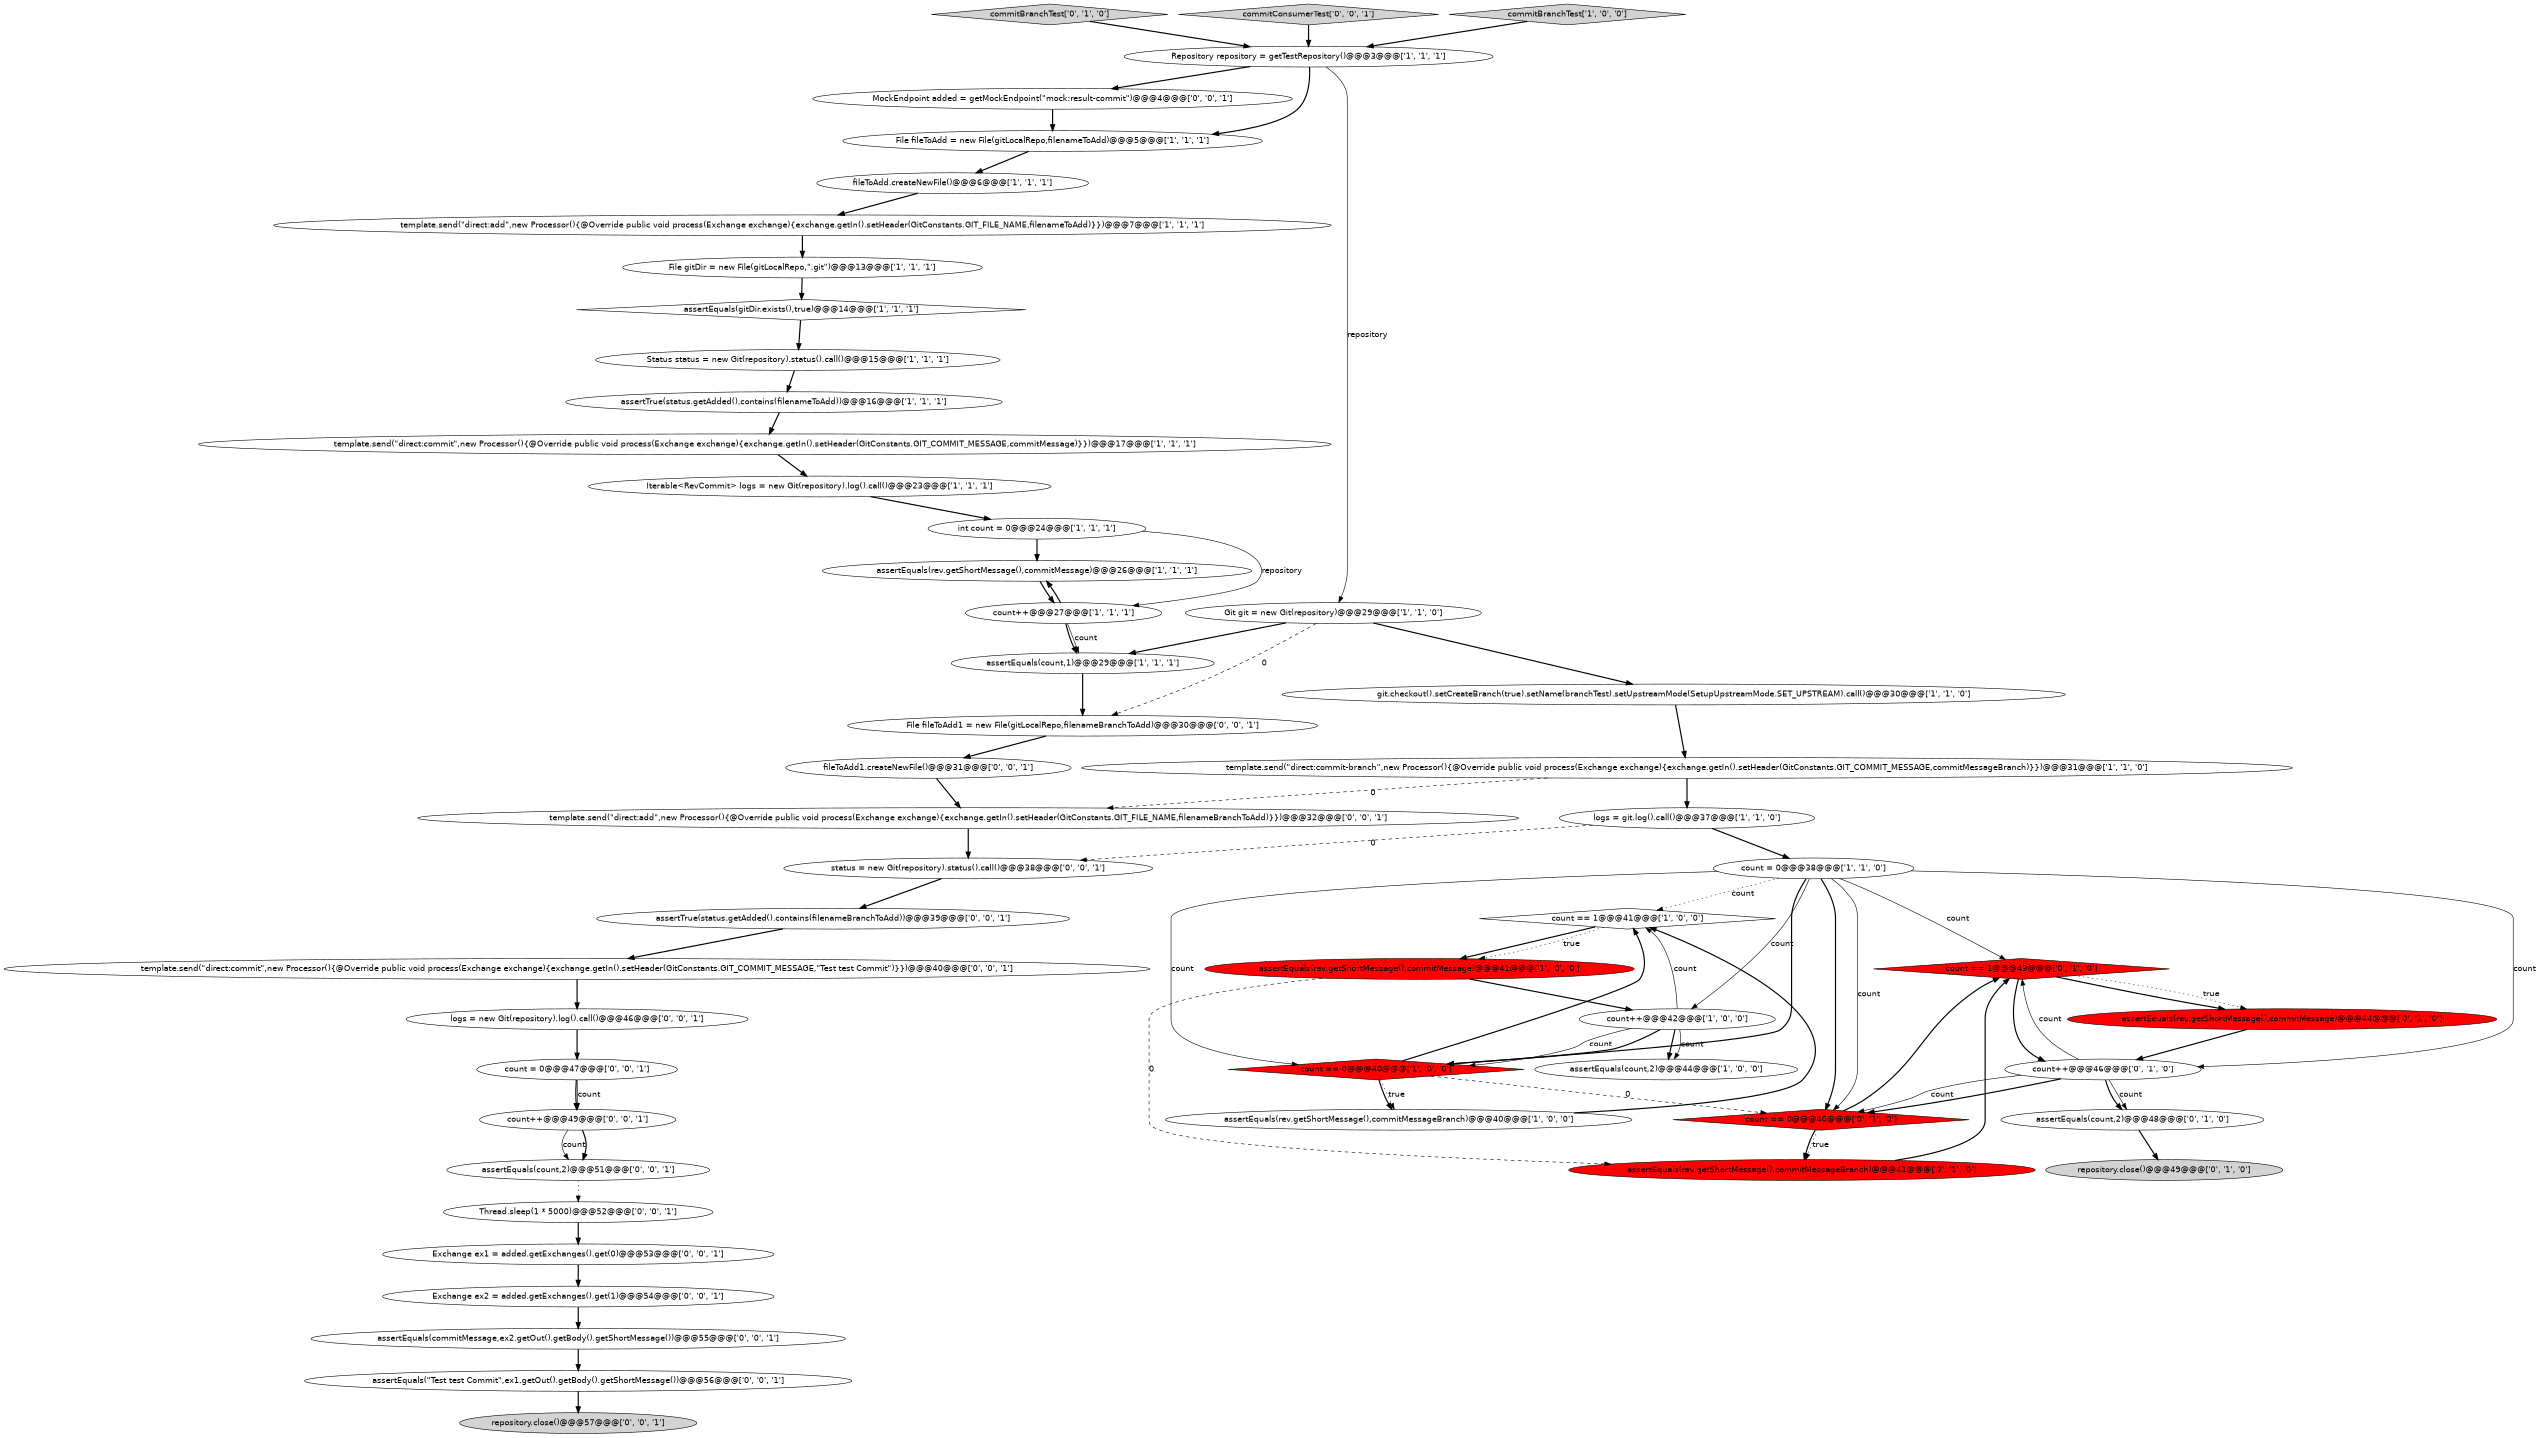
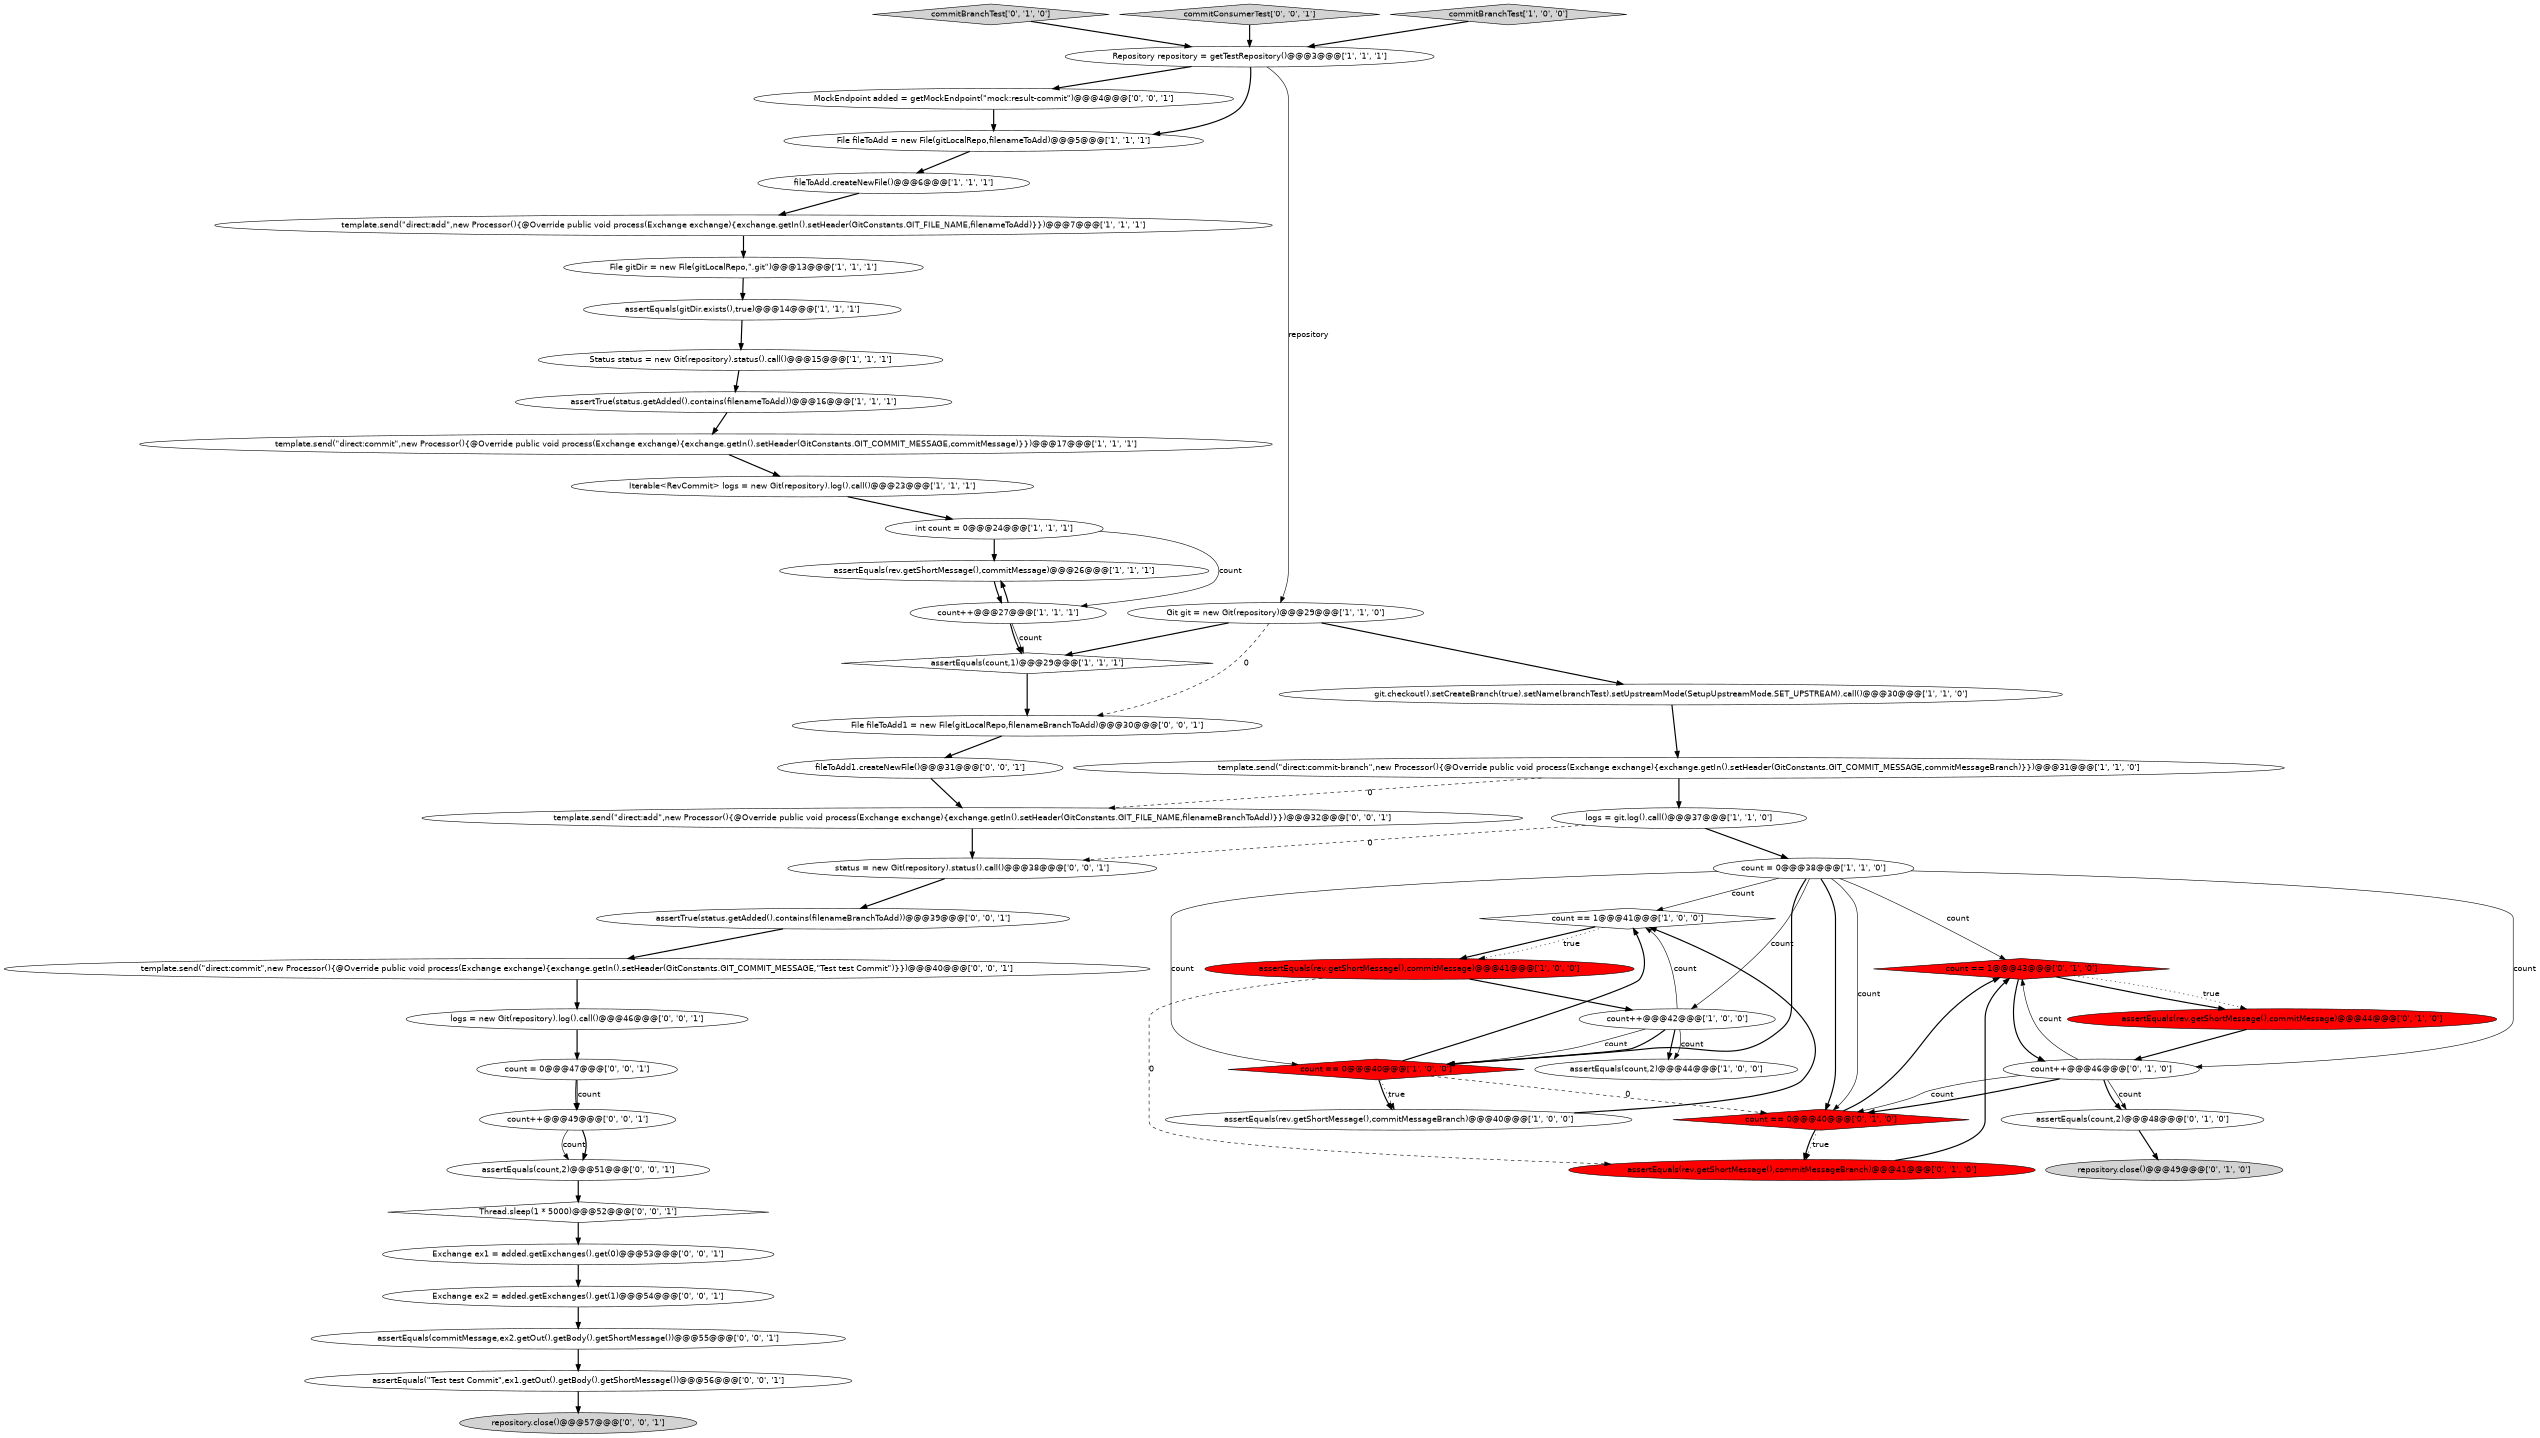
(801, 310) -> (742, 310)
(1282, 571) -> (1231, 571)
(1083, 663) -> (1027, 663)
(1721, 894) -> (1721, 894)
(578, 1188) -> (578, 1188)
(578, 1212) -> (578, 1212)
